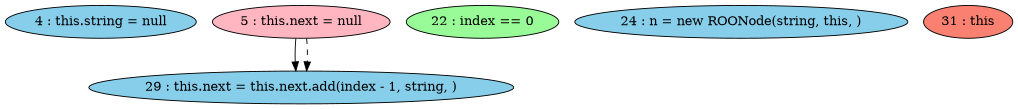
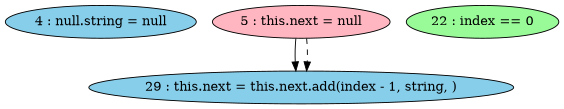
(101, 22) -> (101, 22)
(741, 22) -> none
(968, 22) -> none
